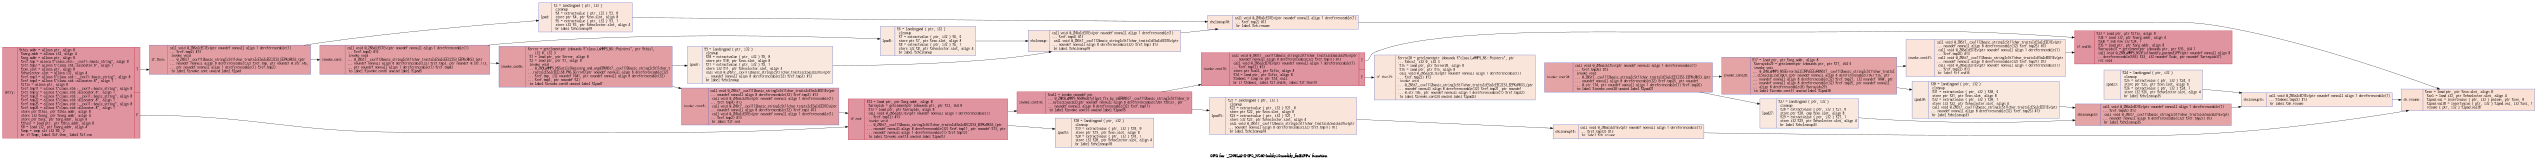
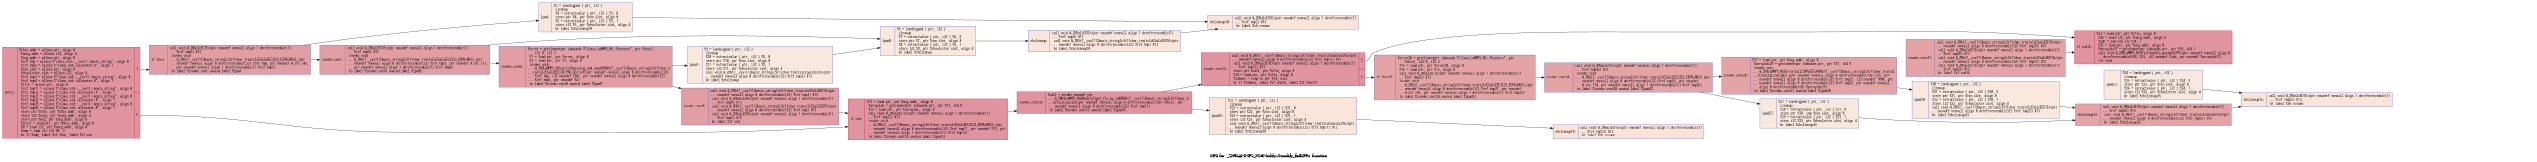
(1986, 58) -> (1986, 58)
(941, 63) -> (855, 51)
(1900, 67) -> none
(1455, 77) -> (1455, 77)
none -> (1539, 77)
(2288, 100) -> (2285, 100)
(2468, 100) -> none
(1104, 133) -> none
